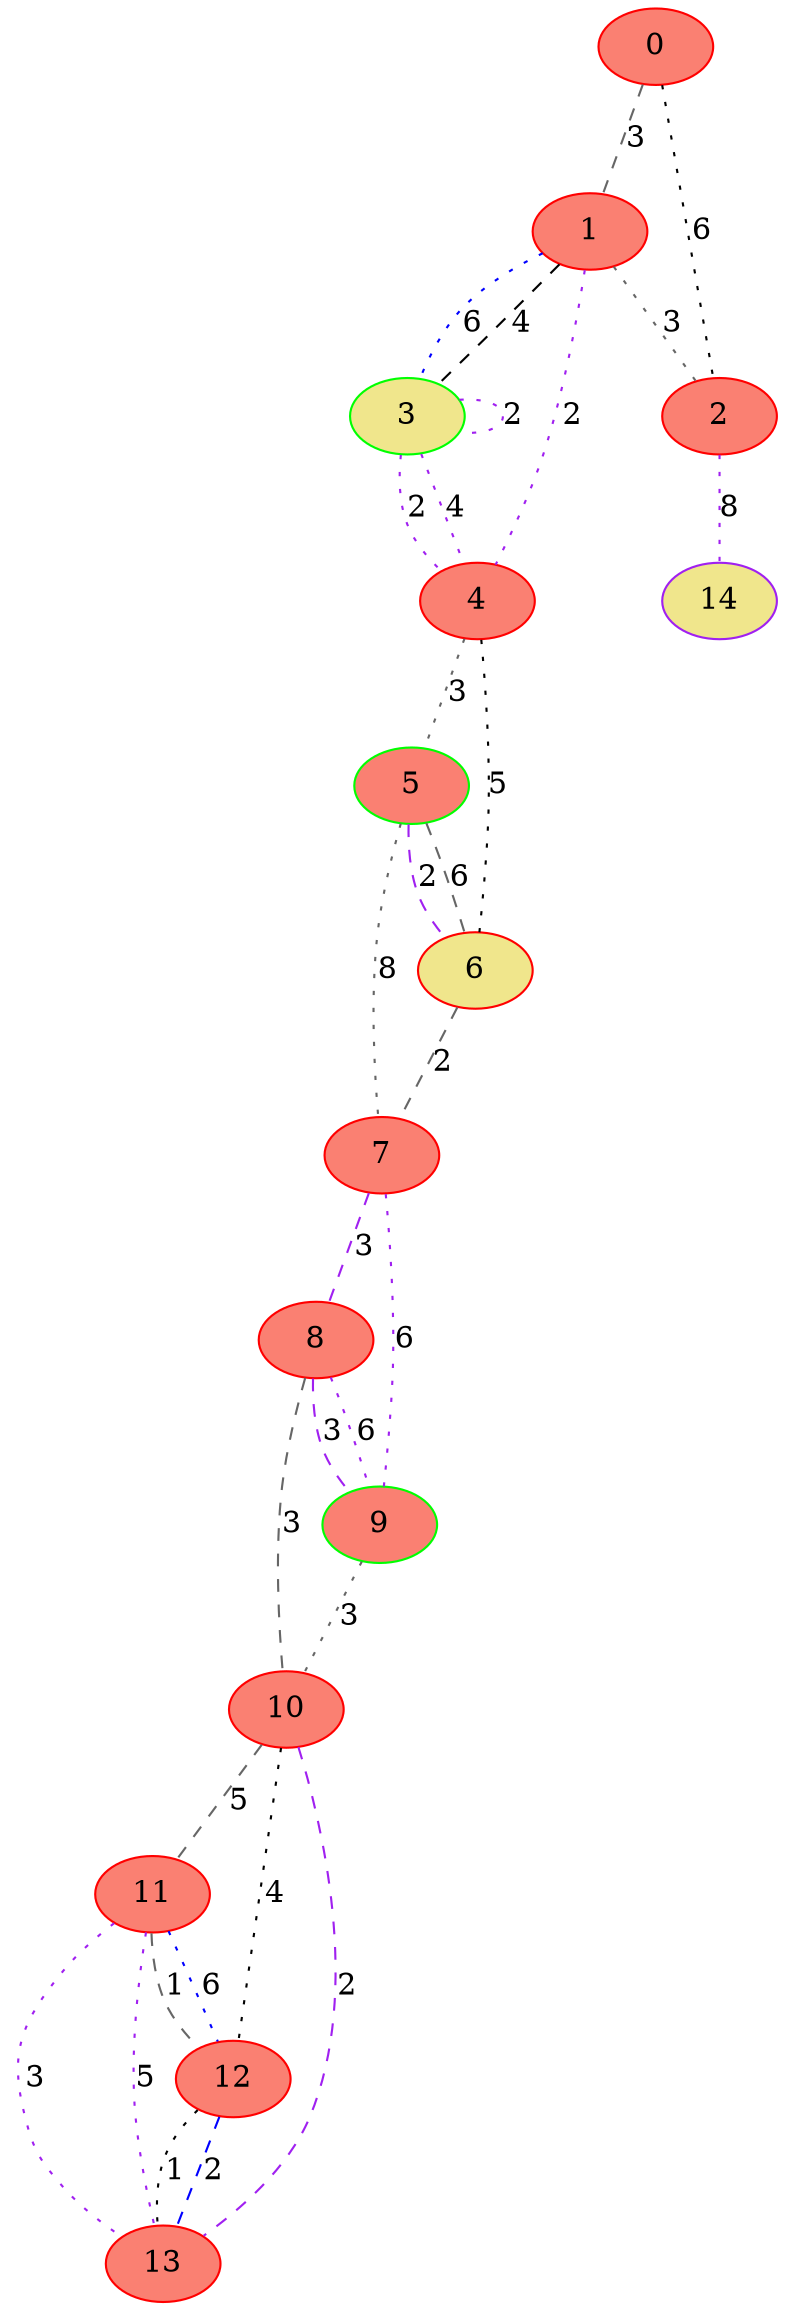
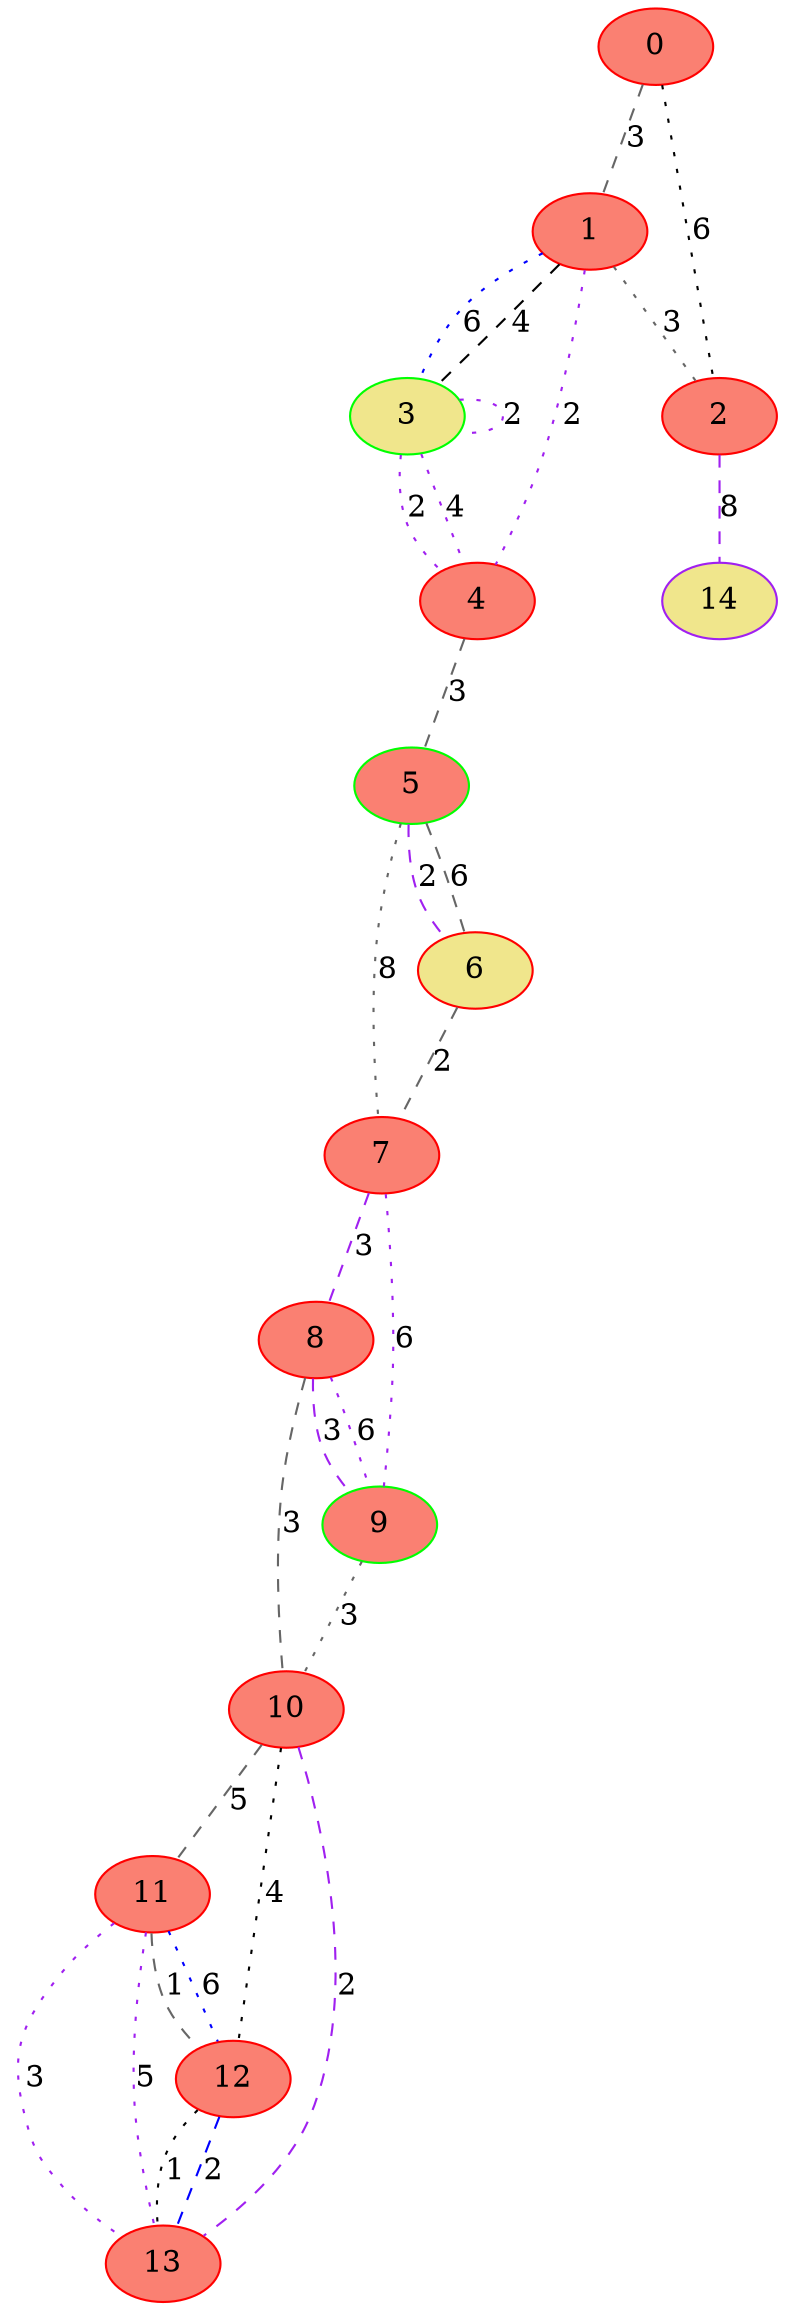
(720, 509) -> (720, 509)
(445, 693) -> (445, 693)
(489, 786) -> none
